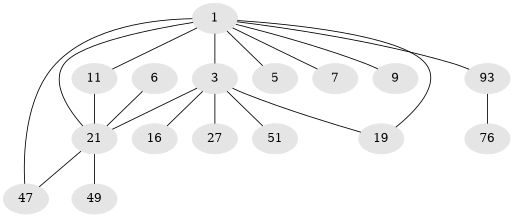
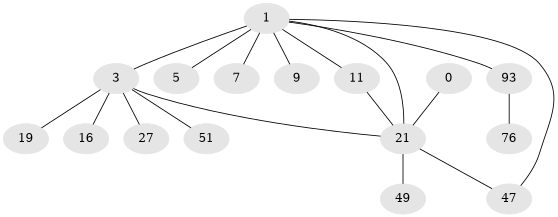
(353, 35) -> none
(155, 79) -> (449, 79)
